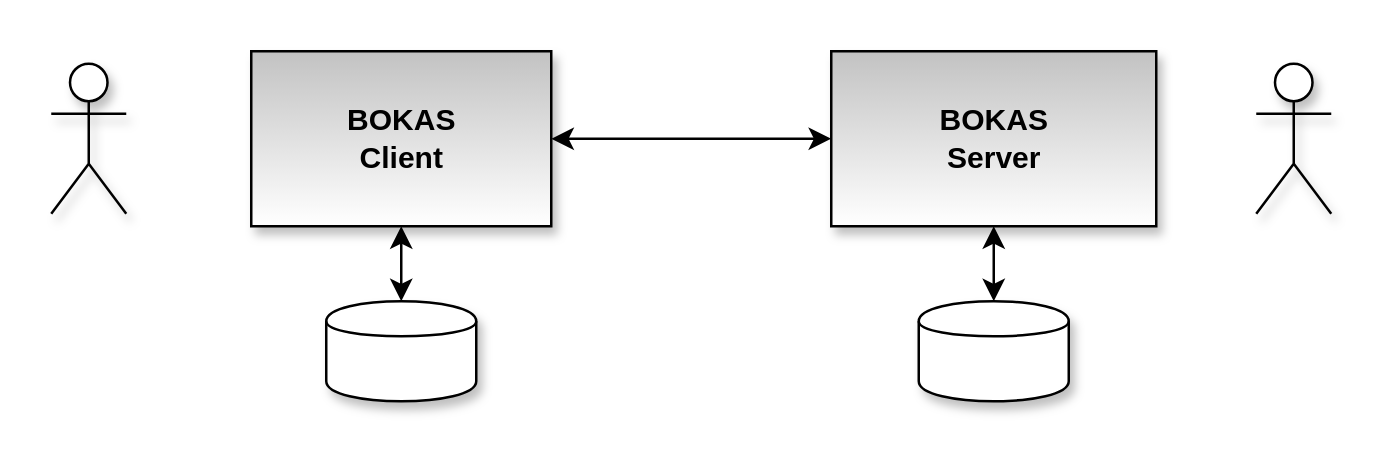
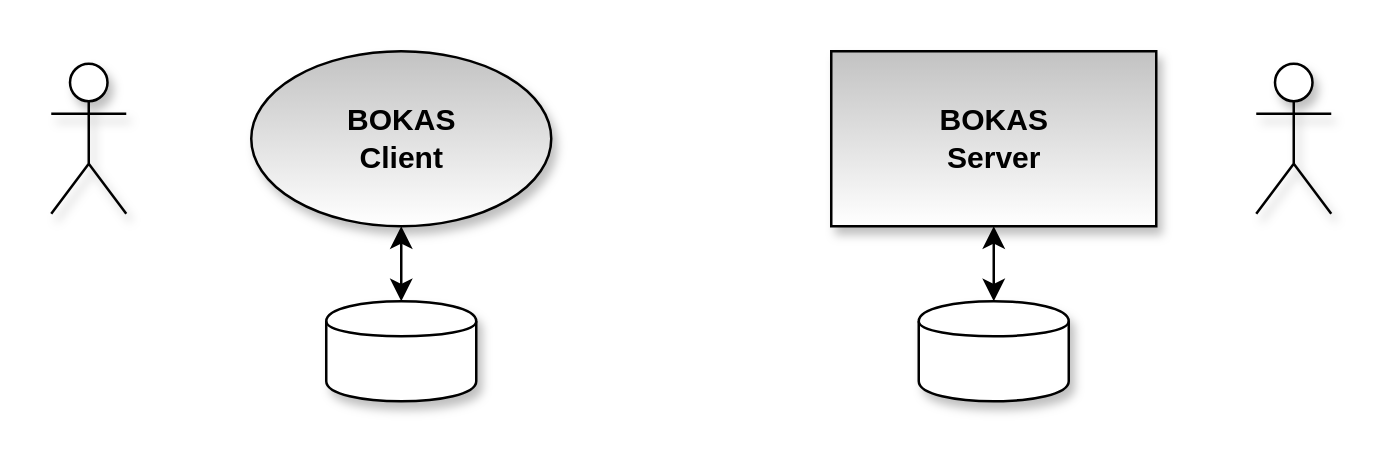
(401, 139) -> (401, 139)
(691, 139) -> none
